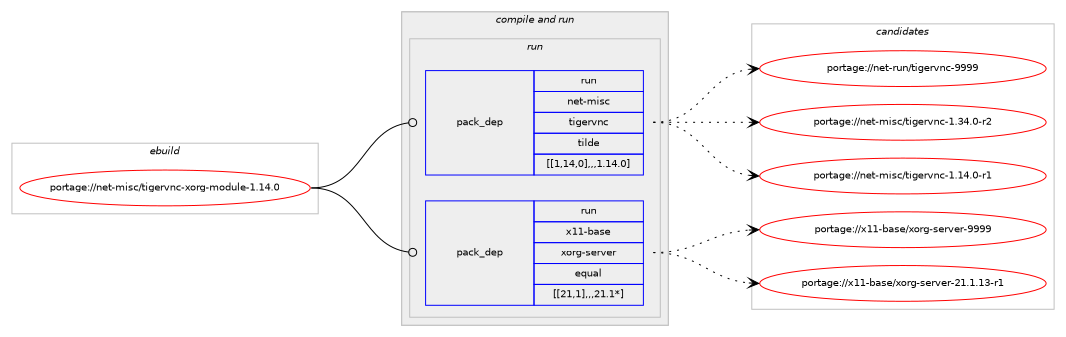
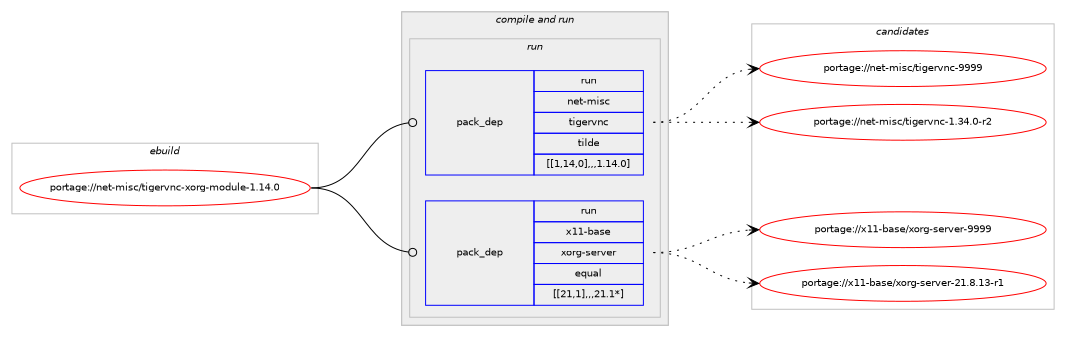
(903, 69) -> (903, 69)
(903, 176) -> none
(903, 283) -> (903, 283)
